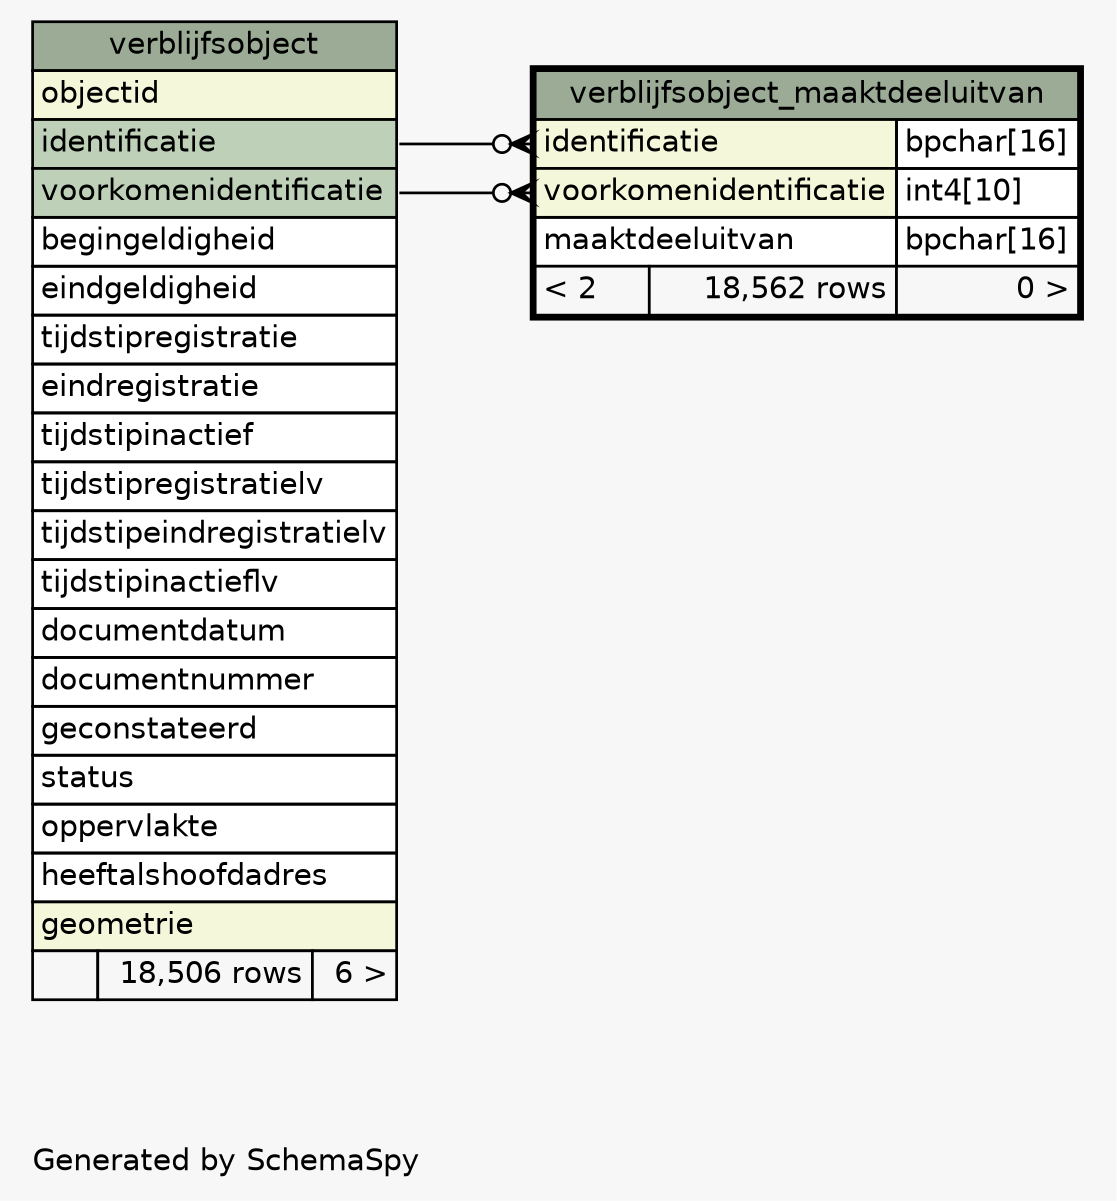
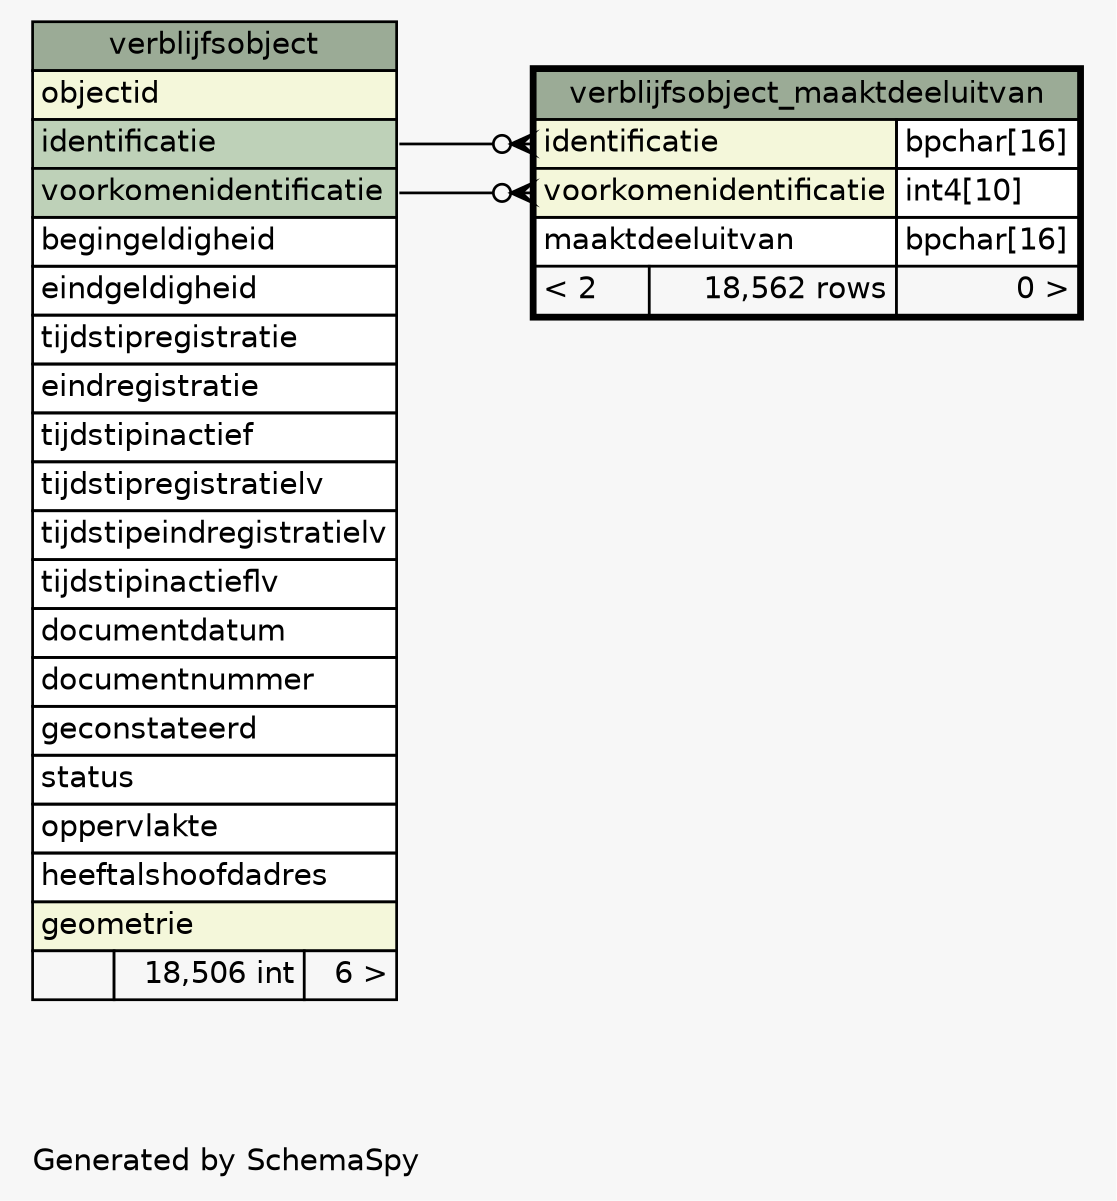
(212, 974) -> (220, 974)
